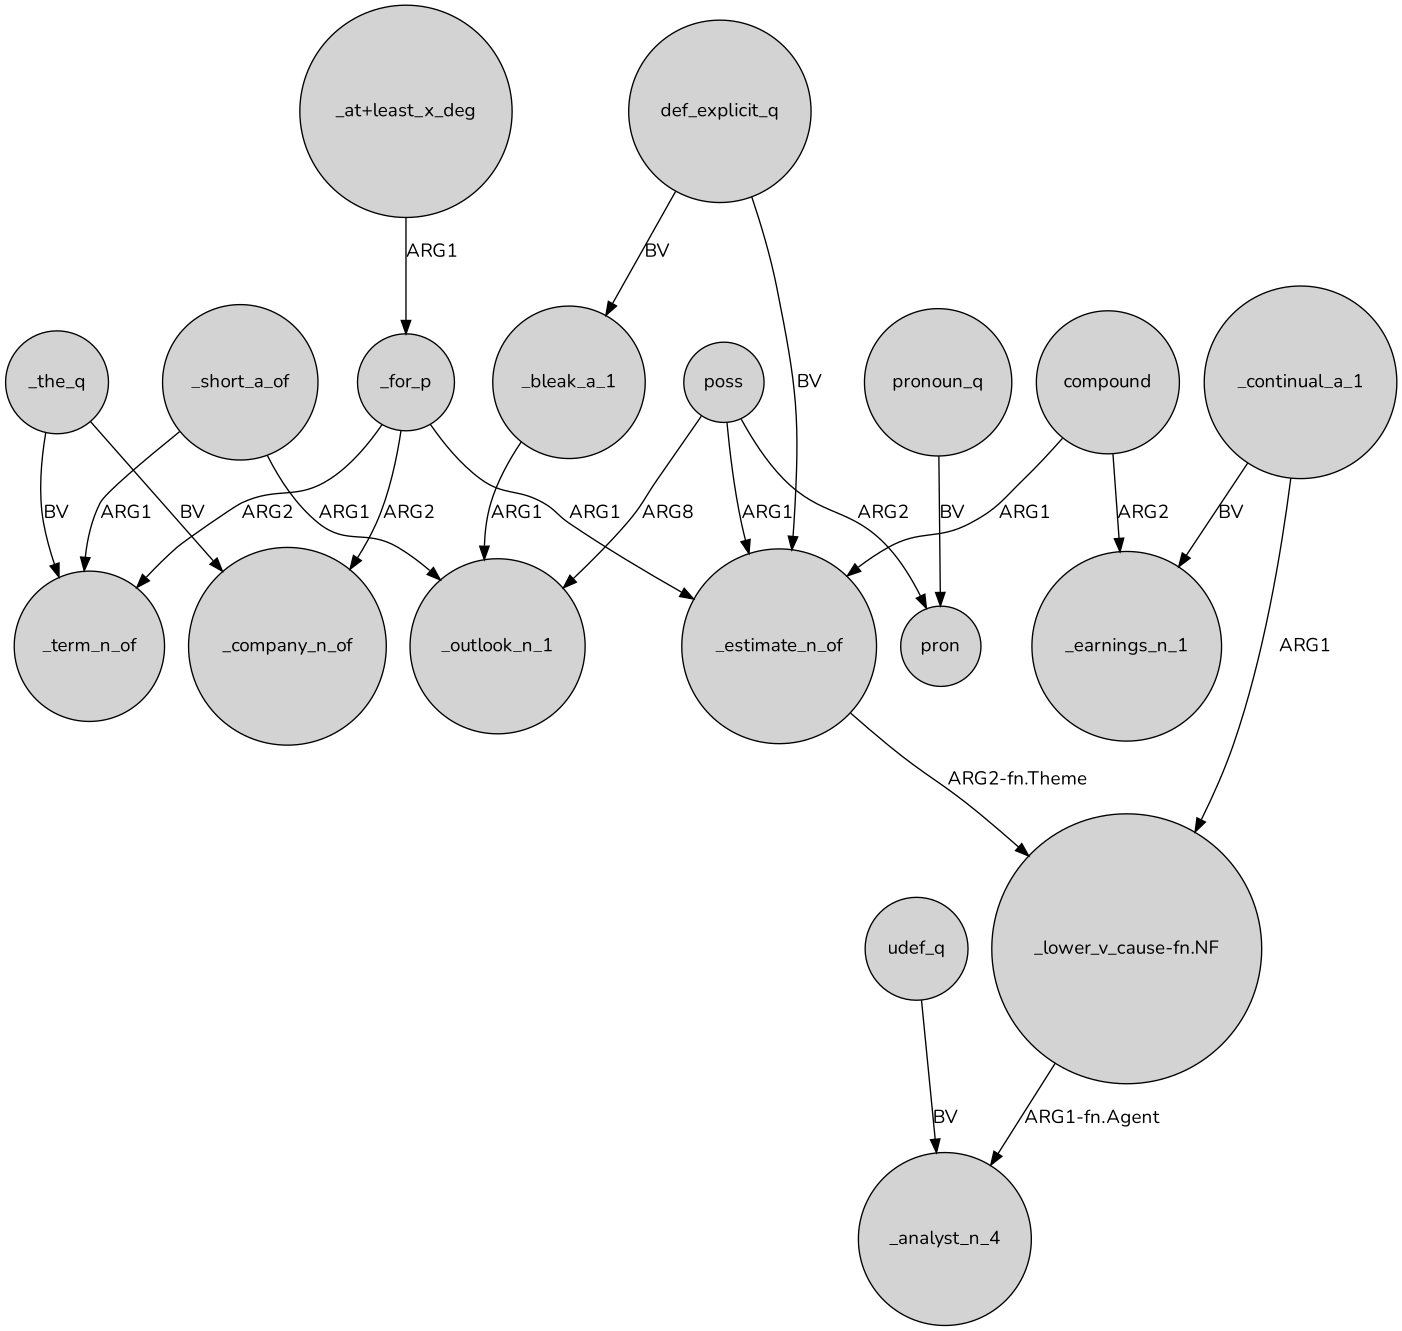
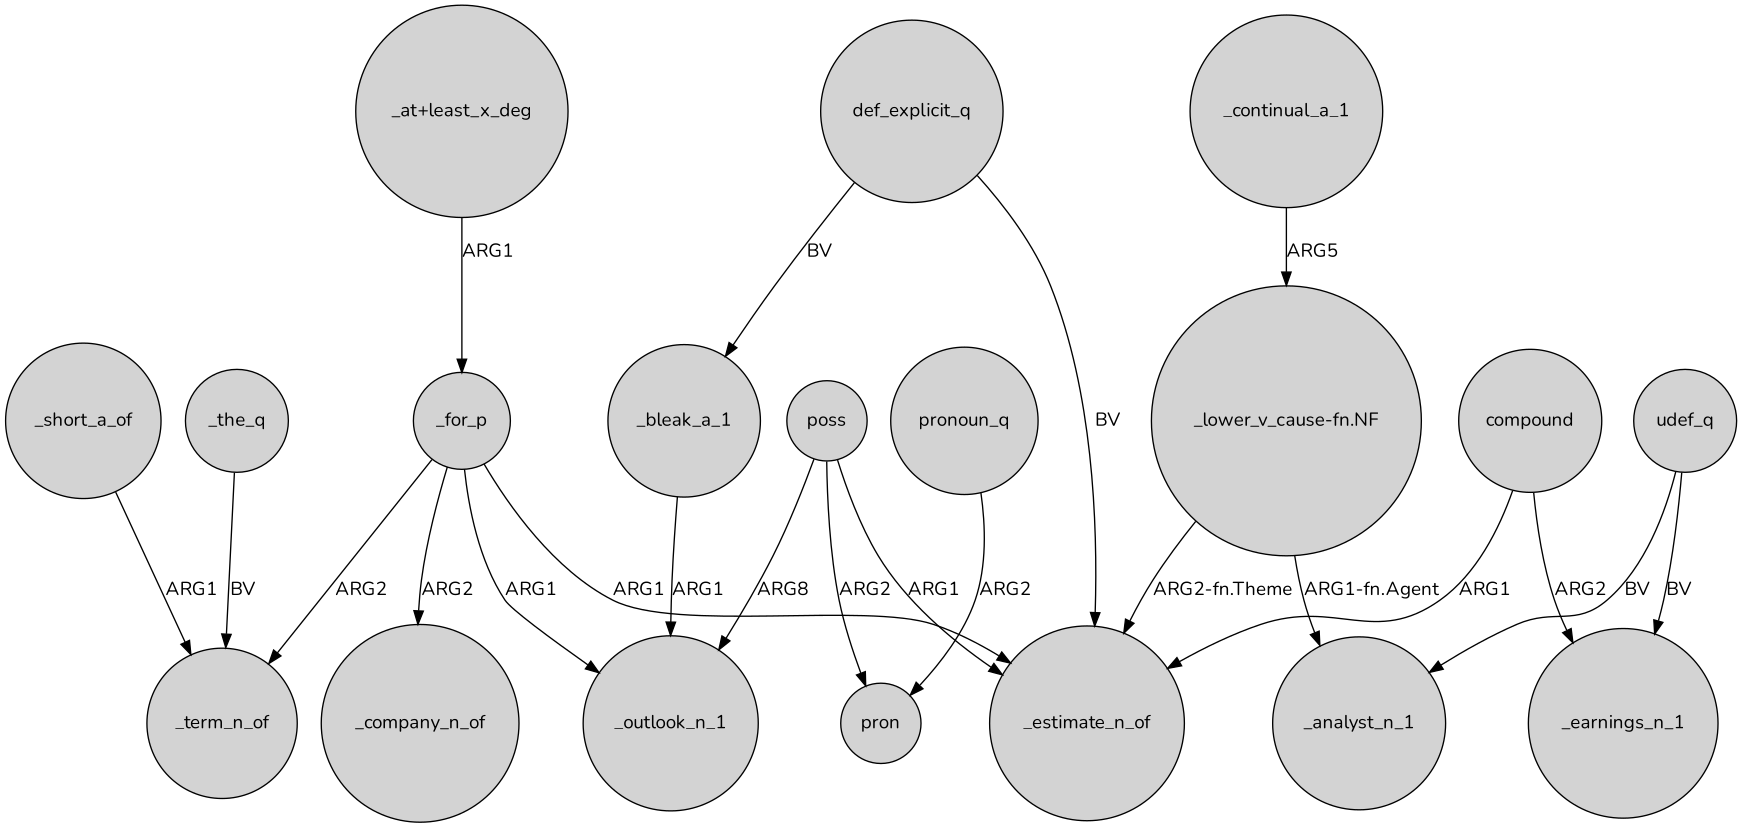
(152, 491) -> none
(1217, 509) -> (1673, 547)
(952, 513) -> (1005, 590)
(335, 533) -> (497, 586)
(1305, 646) -> (1313, 252)
(935, 780) -> (1160, 569)
(945, 1239) -> (1359, 723)
